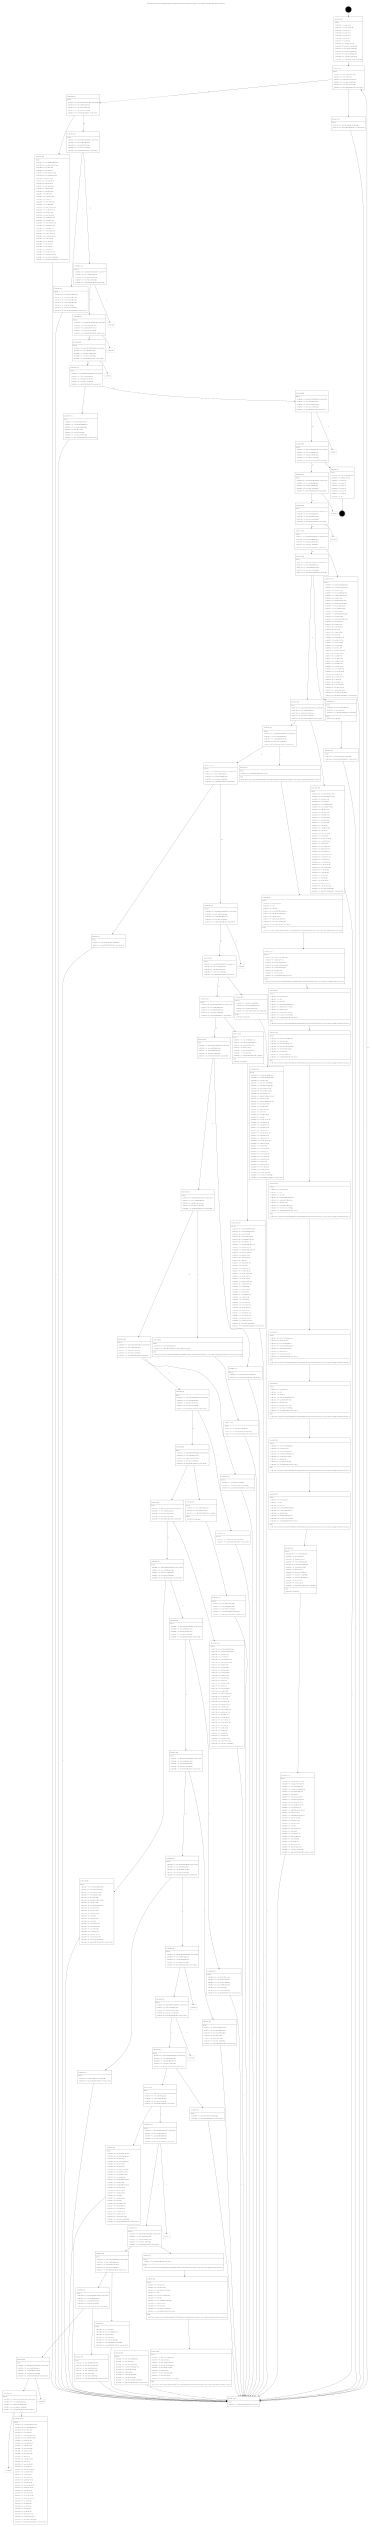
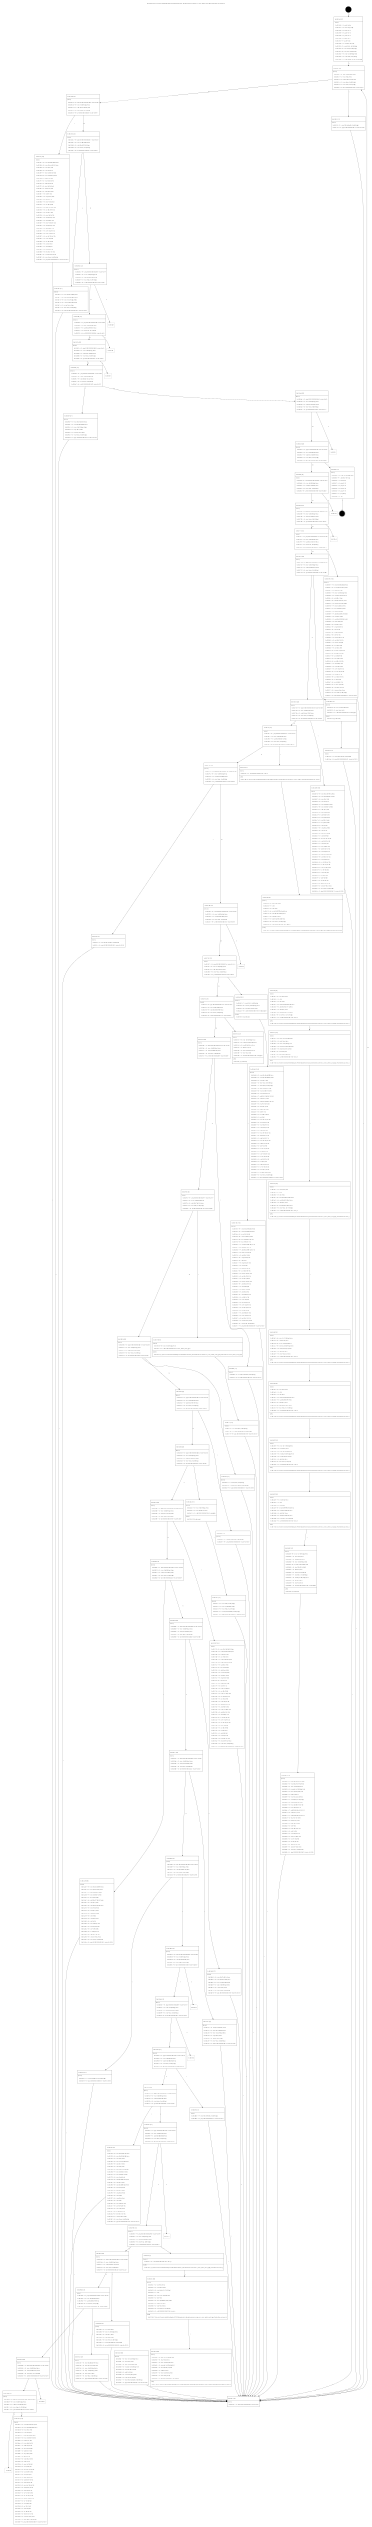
(304, 967) -> none
